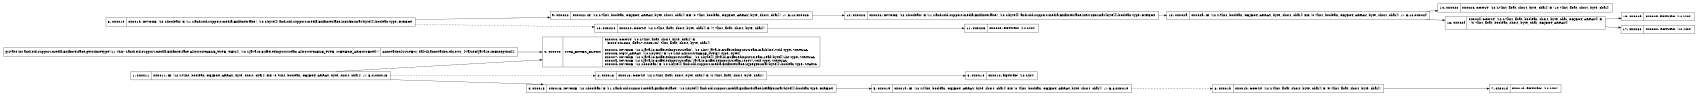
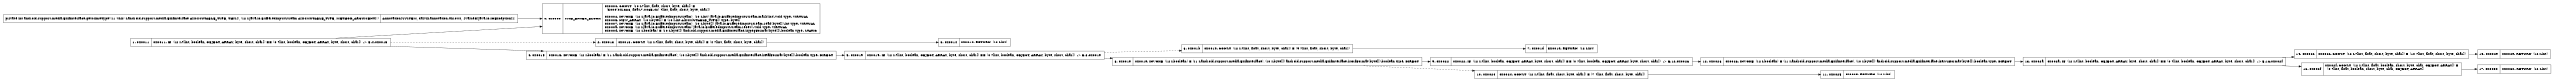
(1612, 19) -> (2472, 54)
none -> (1107, 58)
